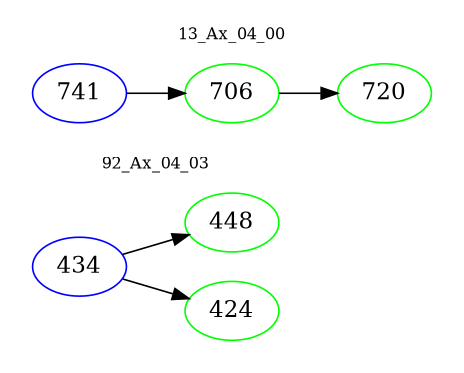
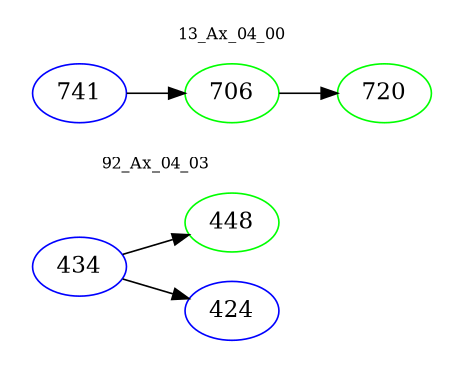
(232, 311) -> (232, 311)
